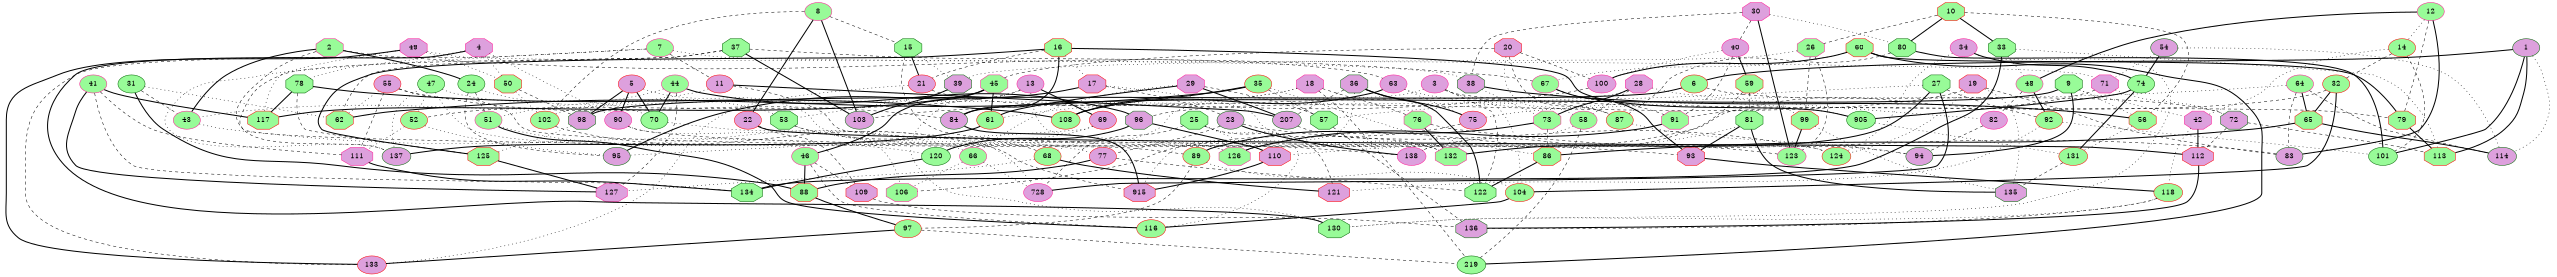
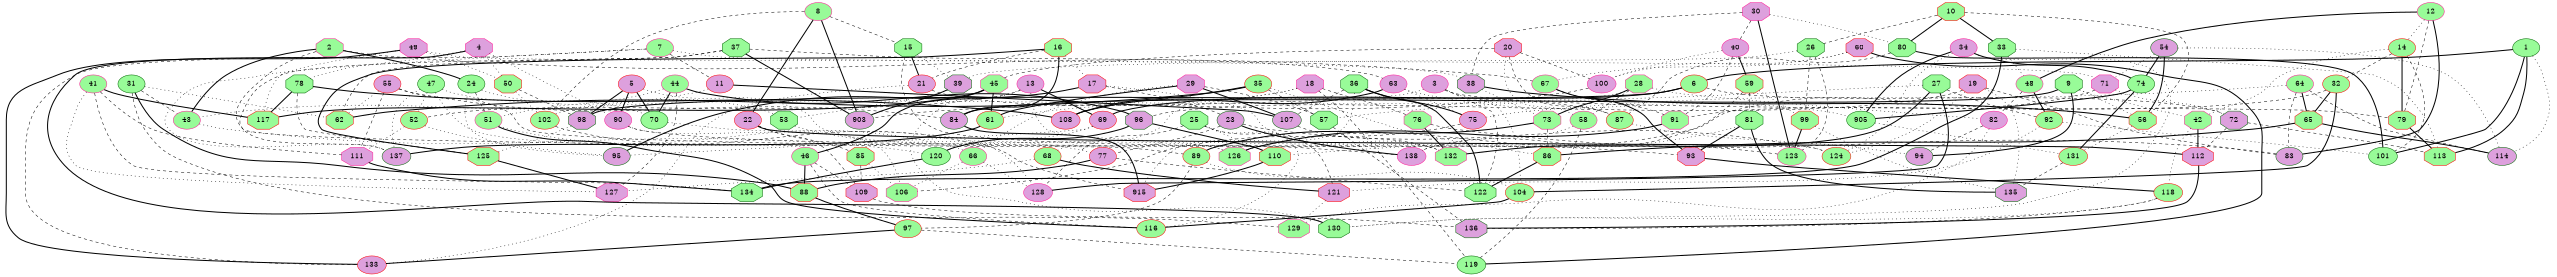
(1811, 48) -> (1811, 48)
(1860, 48) -> (1860, 48)
(2526, 48) -> (2526, 48)
(2141, 62) -> (2402, 84)
(1730, 63) -> (1730, 63)
(1524, 67) -> (1903, 74)
(1354, 84) -> (1354, 84)
(1639, 84) -> (1639, 84)
none -> (2161, 86)
none -> (1397, 97)
(860, 120) -> (860, 120)
(1066, 120) -> (1066, 120)
(1287, 120) -> (1287, 120)
(2198, 120) -> (2198, 120)
(479, 135) -> (479, 135)
(916, 138) -> none
(1314, 144) -> none
none -> (861, 156)
(1275, 156) -> (1275, 156)
(295, 185) -> (295, 185)
(1038, 193) -> (1038, 193)
none -> (1294, 229)
(1471, 265) -> (1471, 265)
